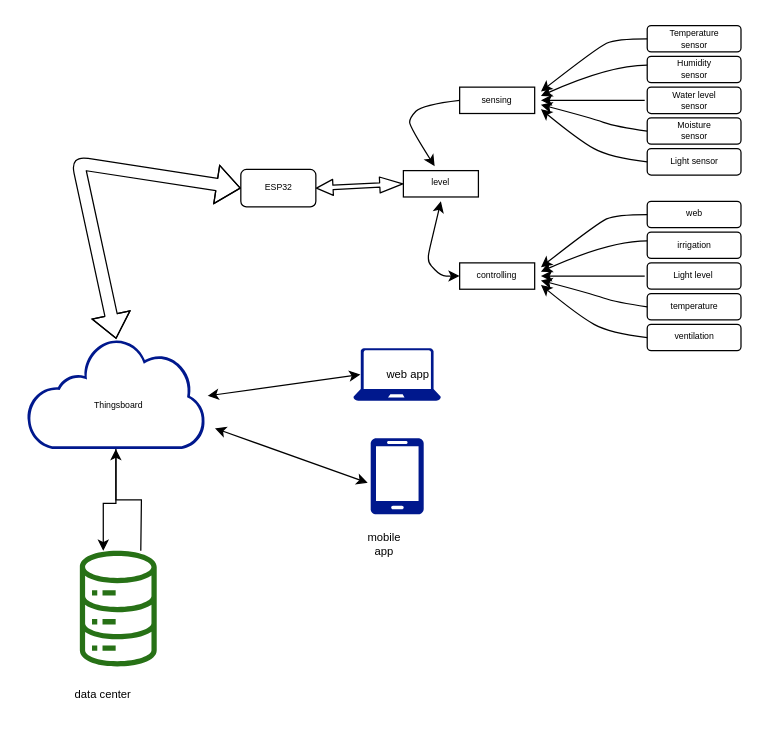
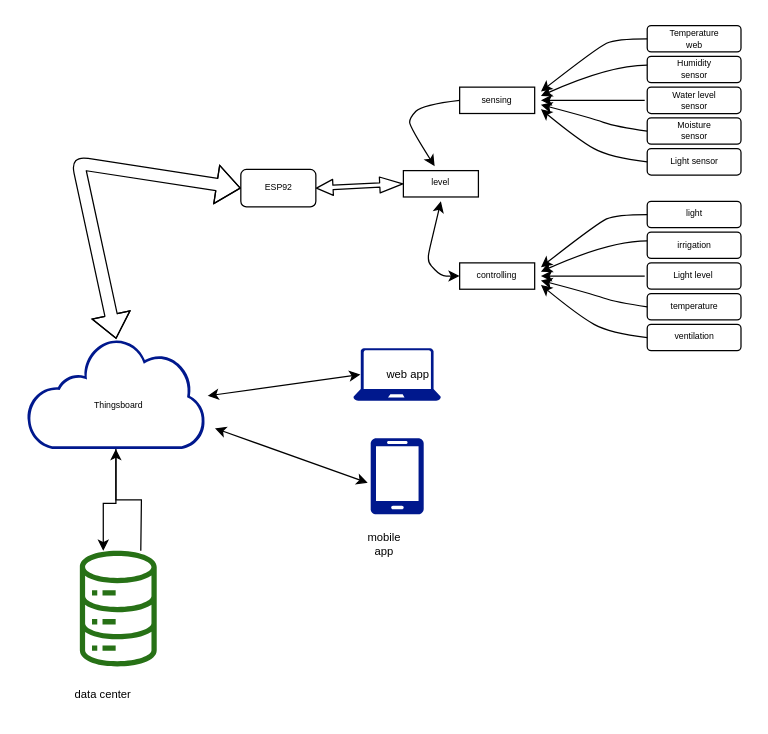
(694, 39) -> (694, 39)
(279, 188) -> (279, 188)
(694, 214) -> (694, 214)
